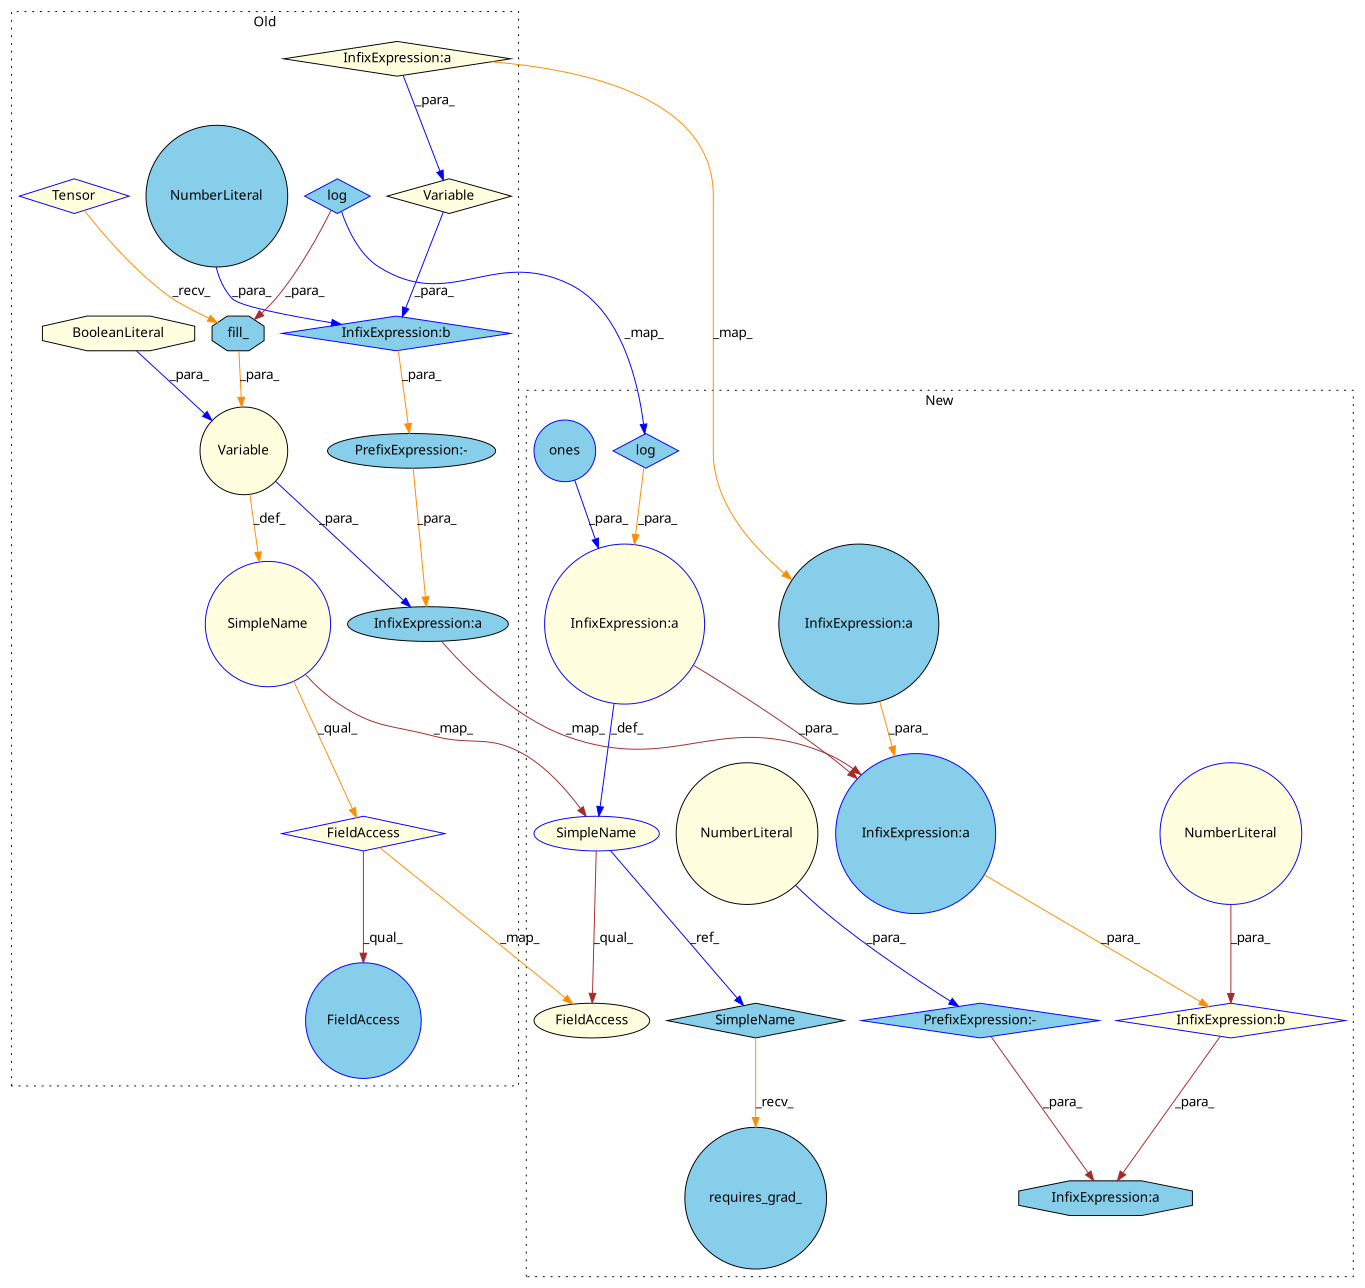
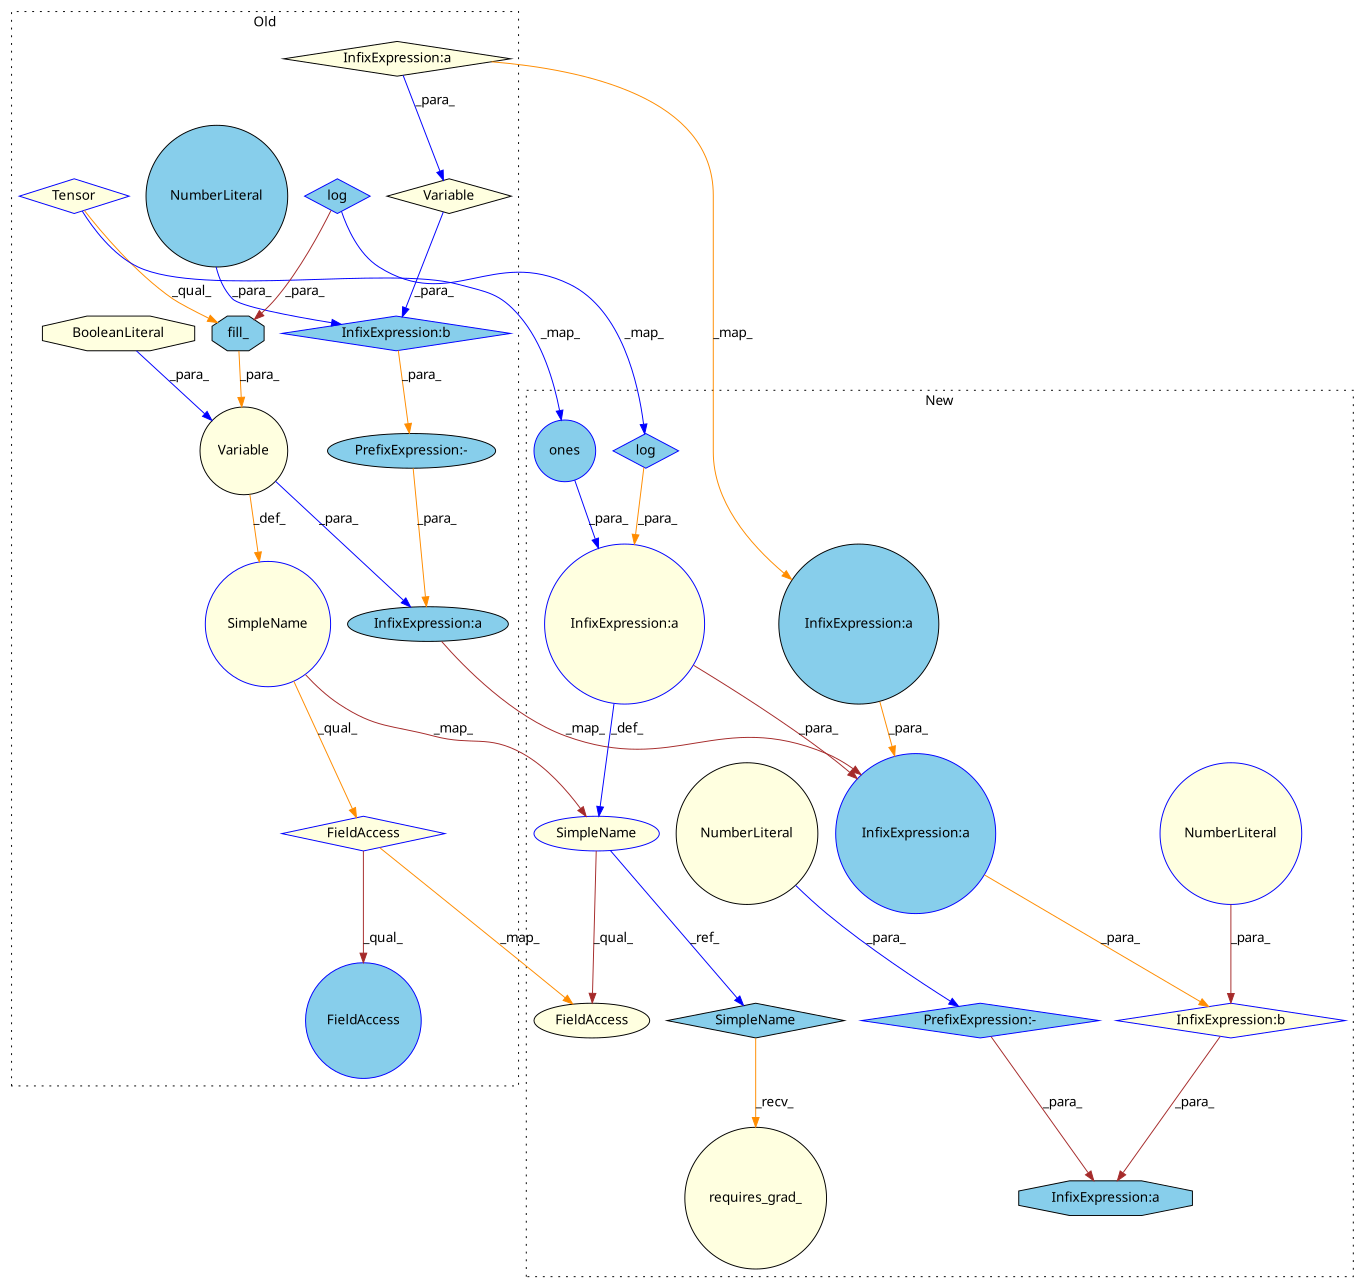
none -> (345, 279)
(192, 291) -> (192, 291)
(756, 1198) -> (756, 1198)
